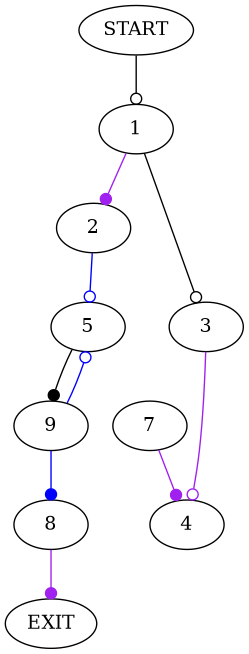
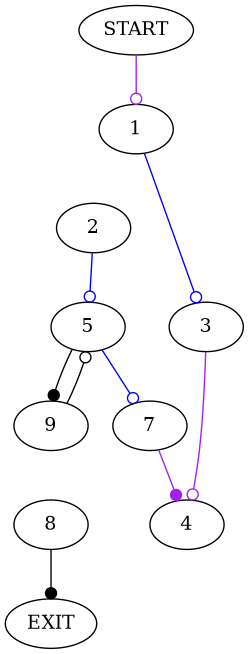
(136, 74) -> (136, 74)
(117, 174) -> none
(169, 223) -> (169, 223)
none -> (116, 372)
(76, 383) -> (76, 383)
(51, 470) -> none
(51, 569) -> (51, 569)
